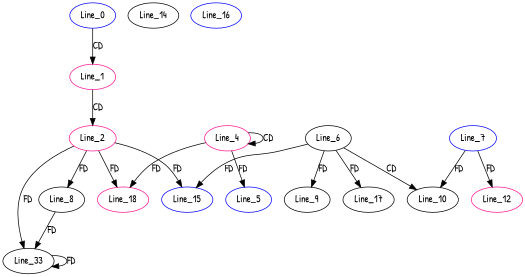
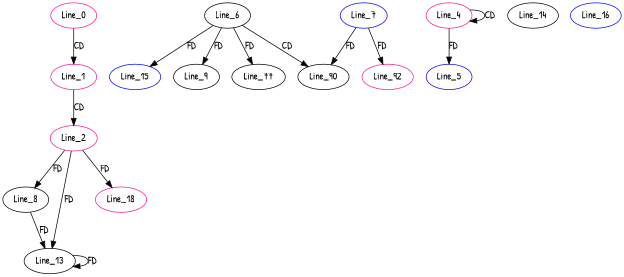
(93, 16) -> (74, 16)
(151, 155) -> none
(166, 156) -> none
(369, 200) -> (259, 77)
(433, 200) -> (323, 77)
(497, 200) -> (388, 77)
(29, 261) -> (50, 261)
